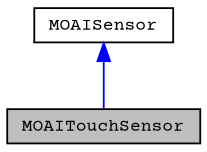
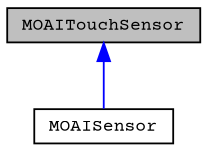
(104, 85) -> (104, 85)
